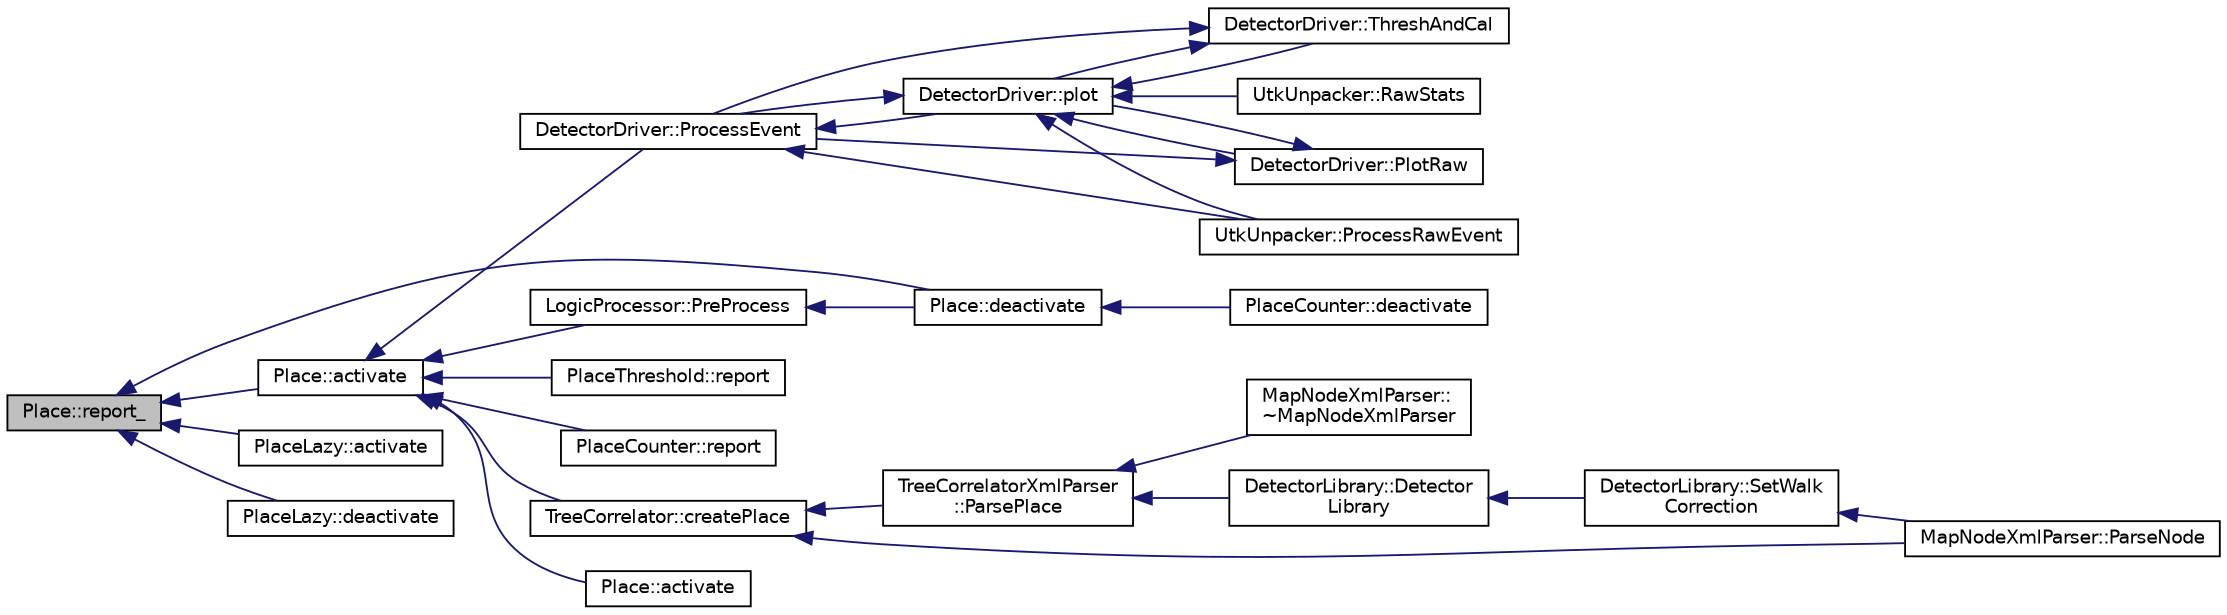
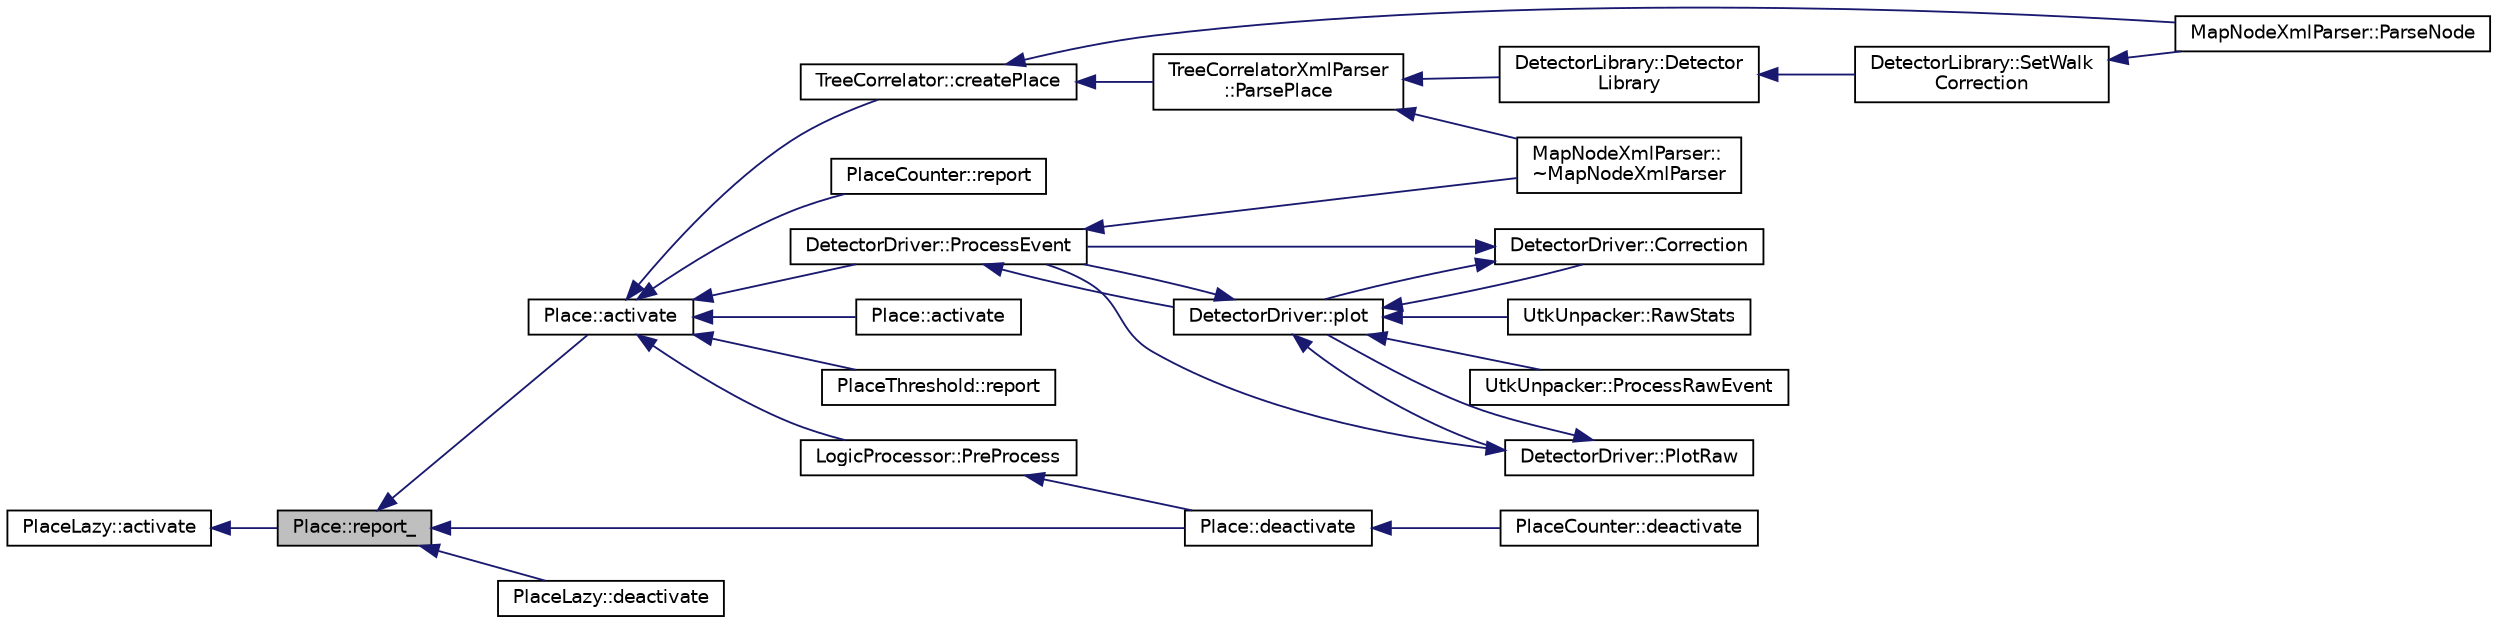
(1359, 26) -> (1629, 247)
(1023, 186) -> (1310, 202)
(209, 430) -> (254, 528)
